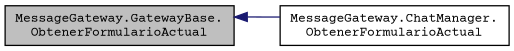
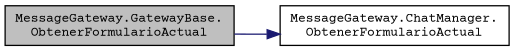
(264, 17) -> (251, 34)
